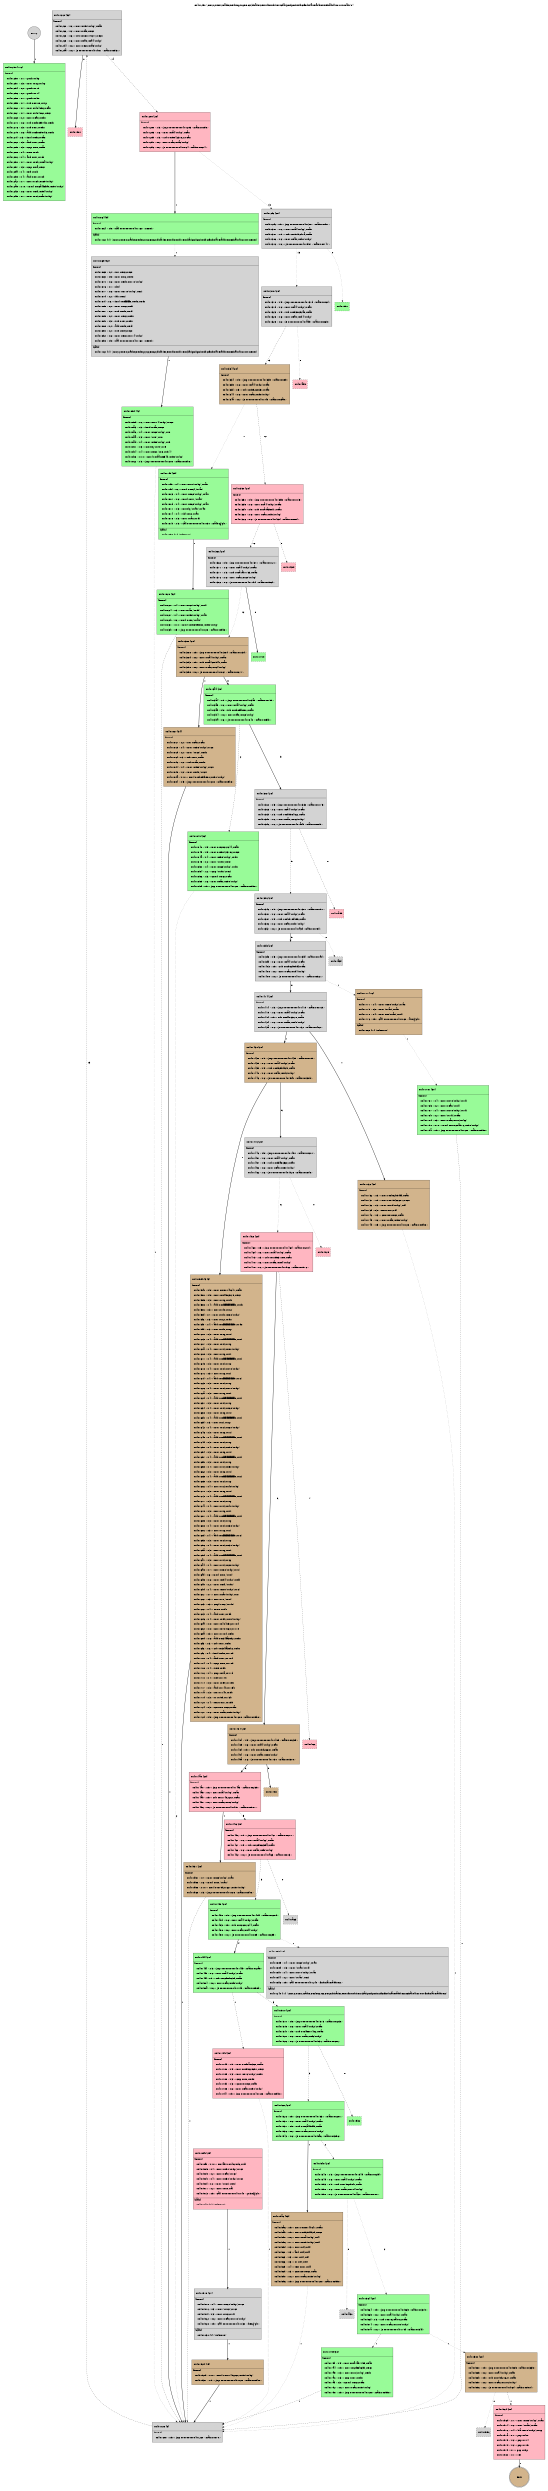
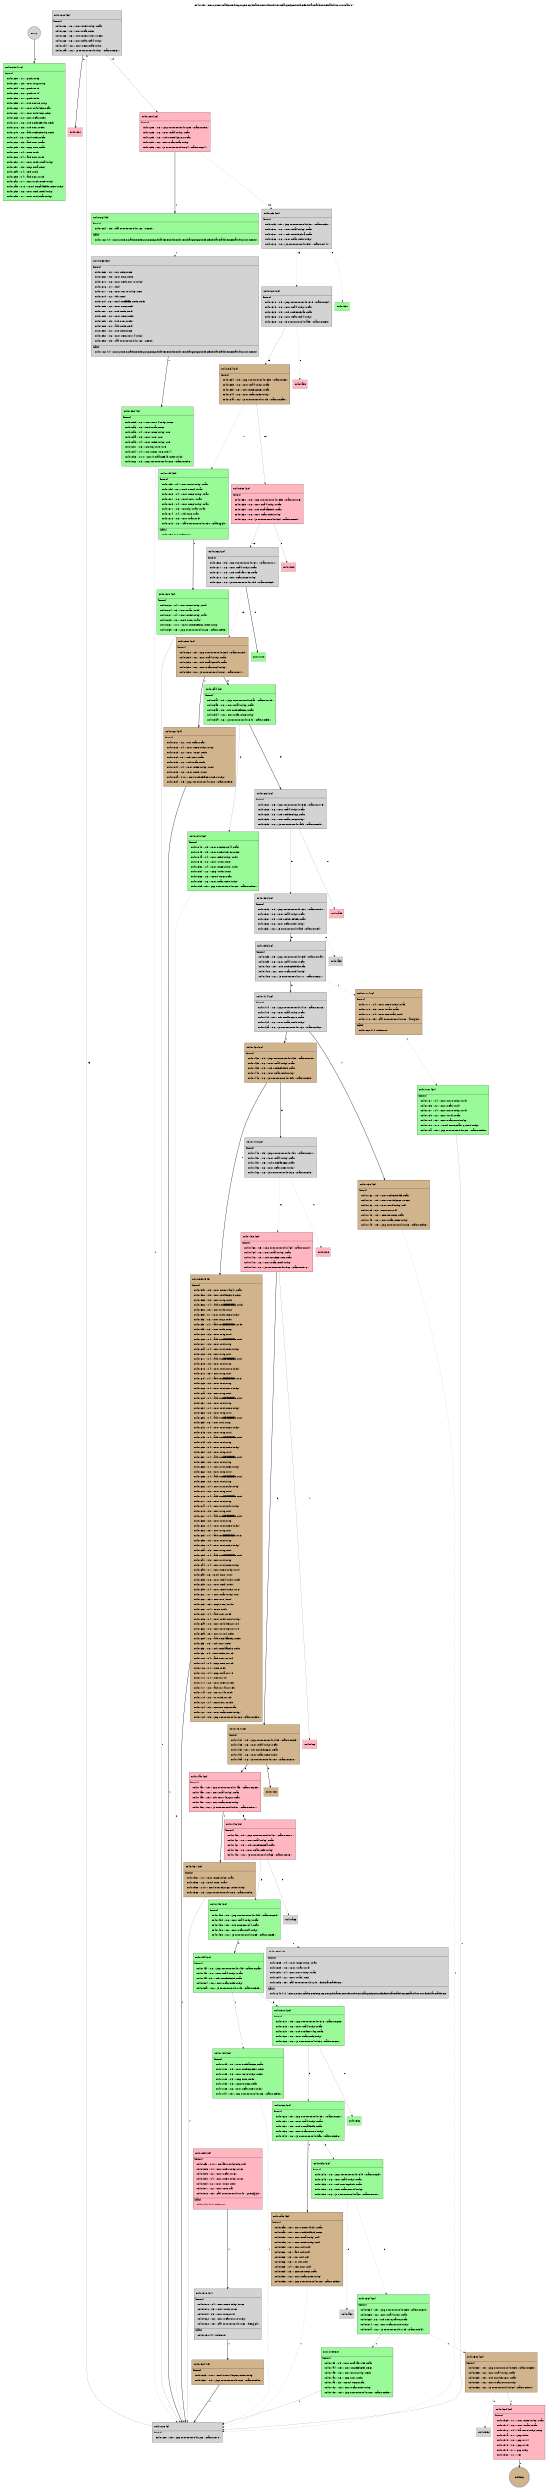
(248, 2073) -> (248, 2073)
(519, 2477) -> (519, 2477)
